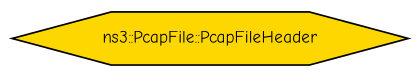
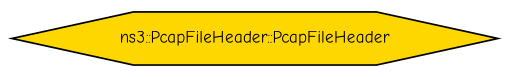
(210, 38) -> (255, 38)
